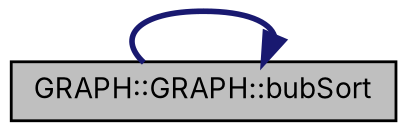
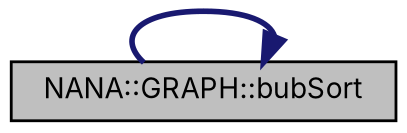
(204, 91) -> (204, 91)
